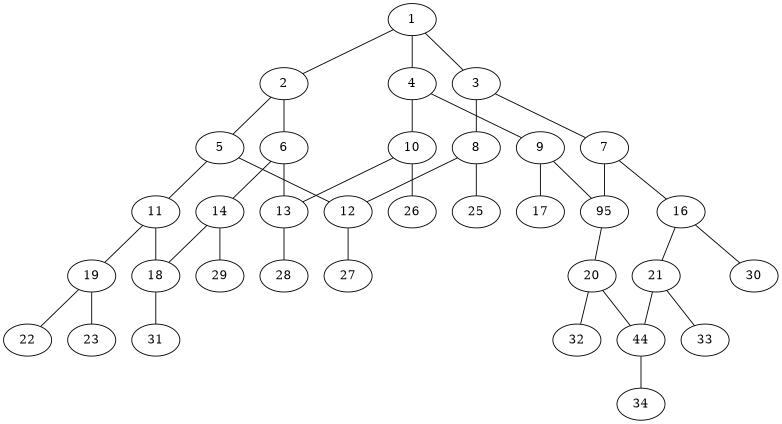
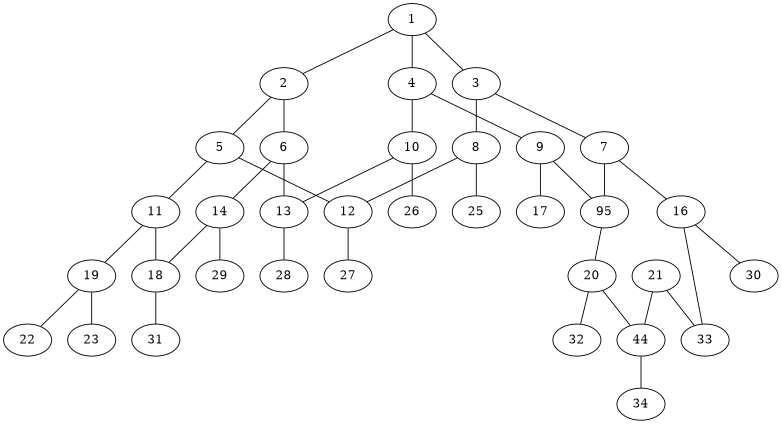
(669, 244) -> (693, 276)
